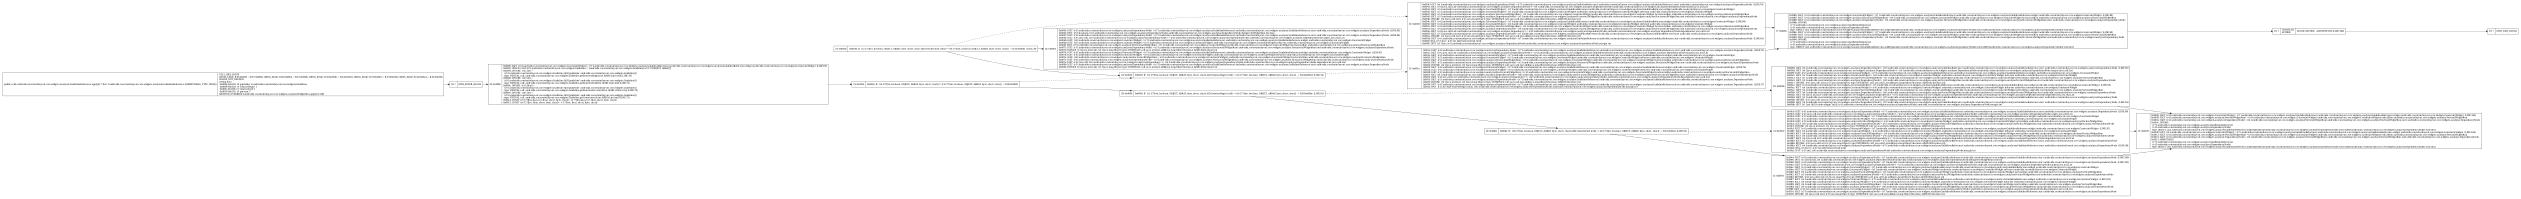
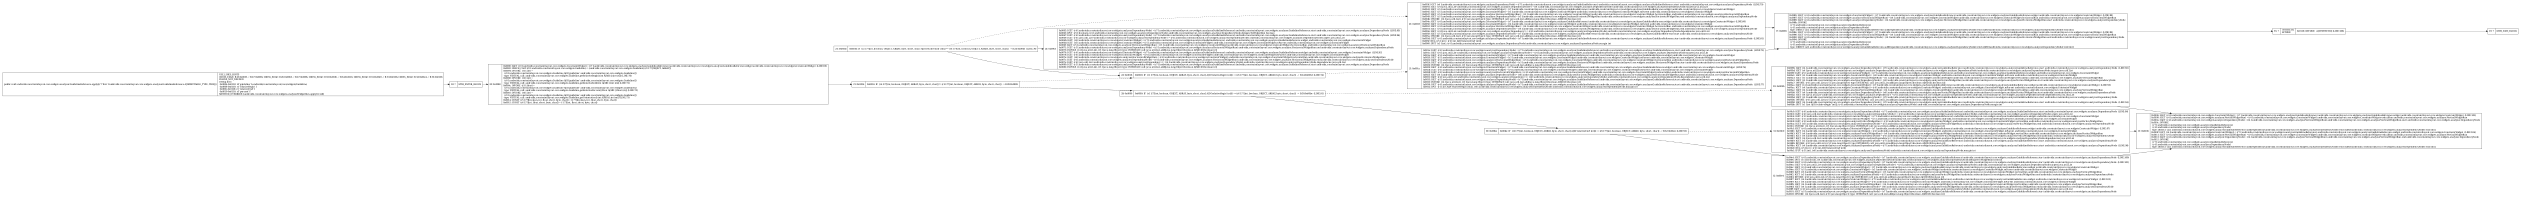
(2163, 140) -> (2161, 140)
